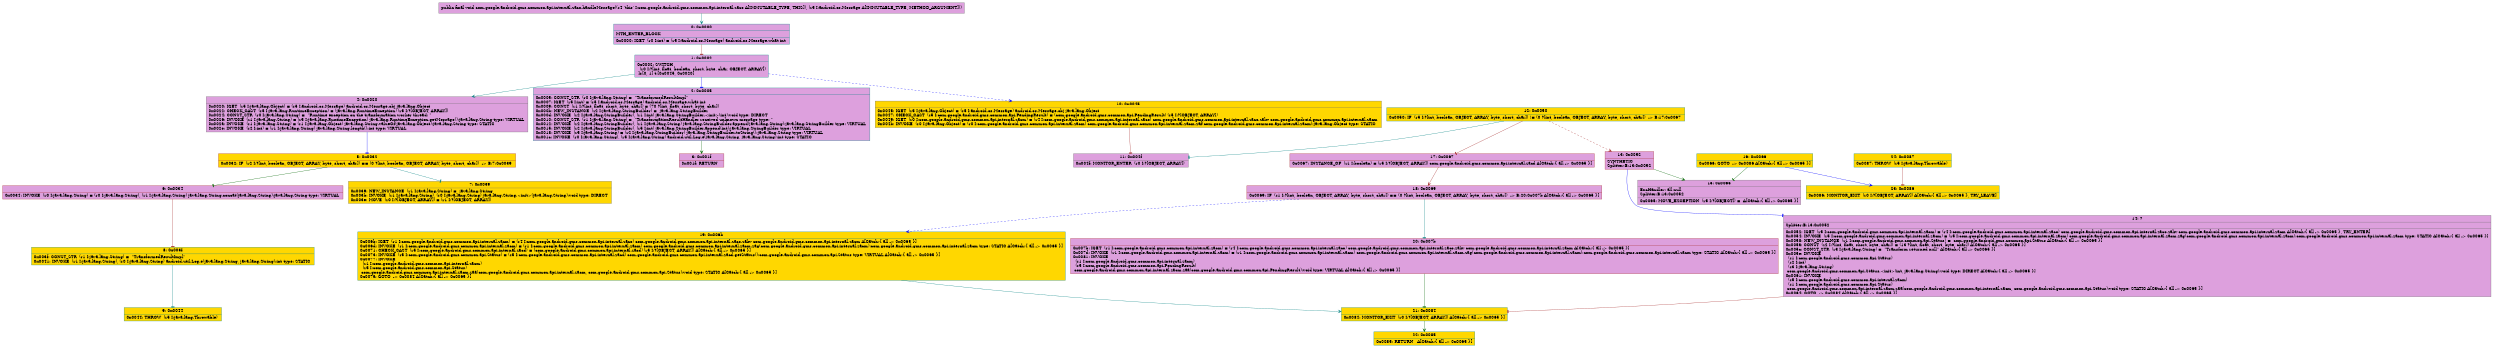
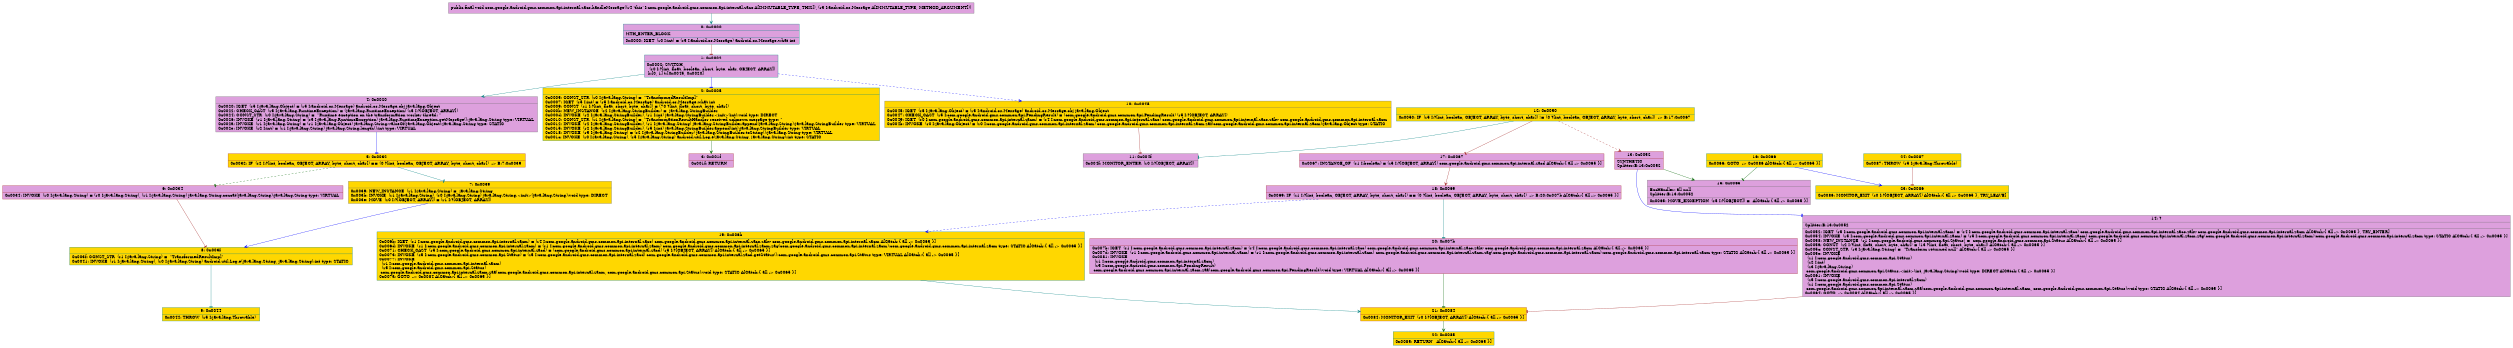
(702, 114) -> (711, 114)
(271, 176) -> (275, 176)
none -> (337, 224)
(1424, 314) -> (1444, 314)
